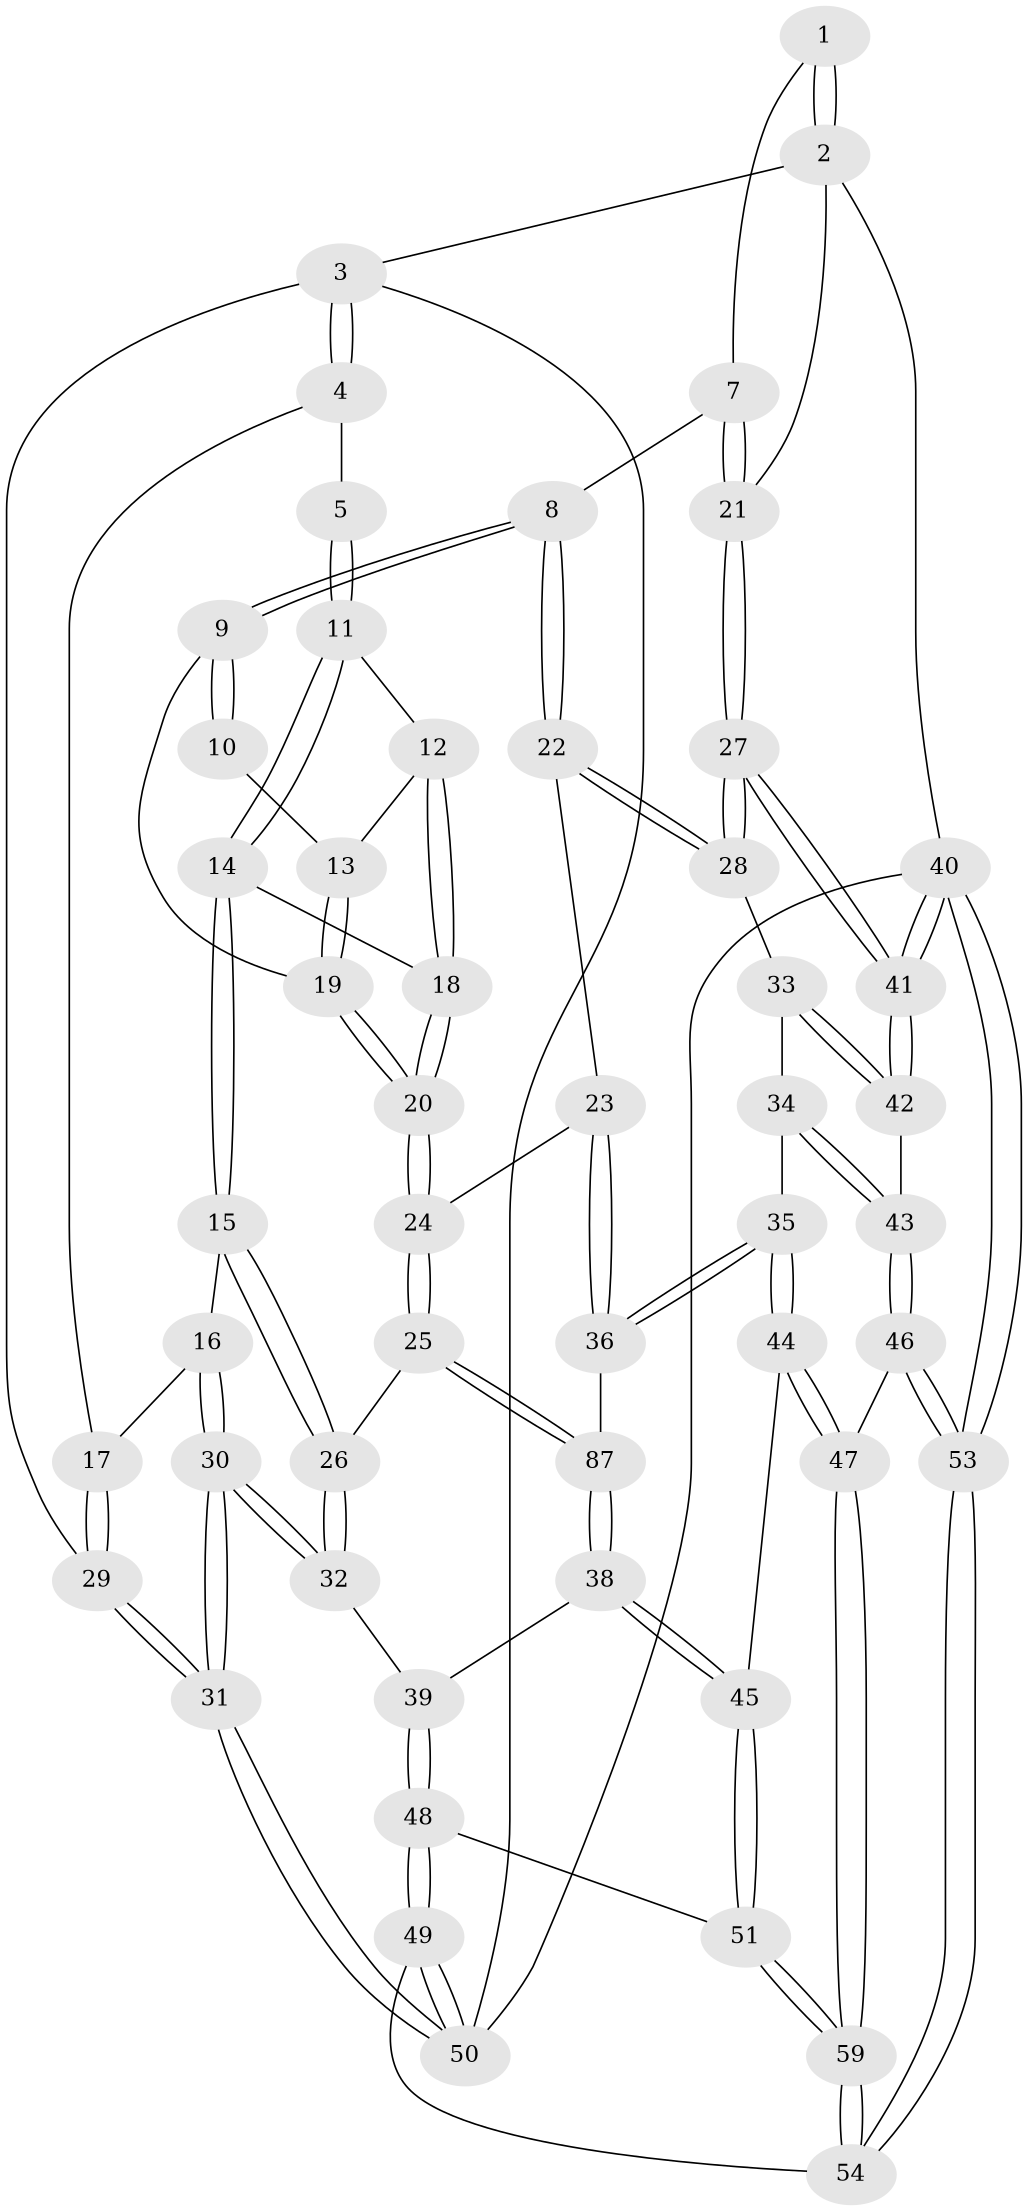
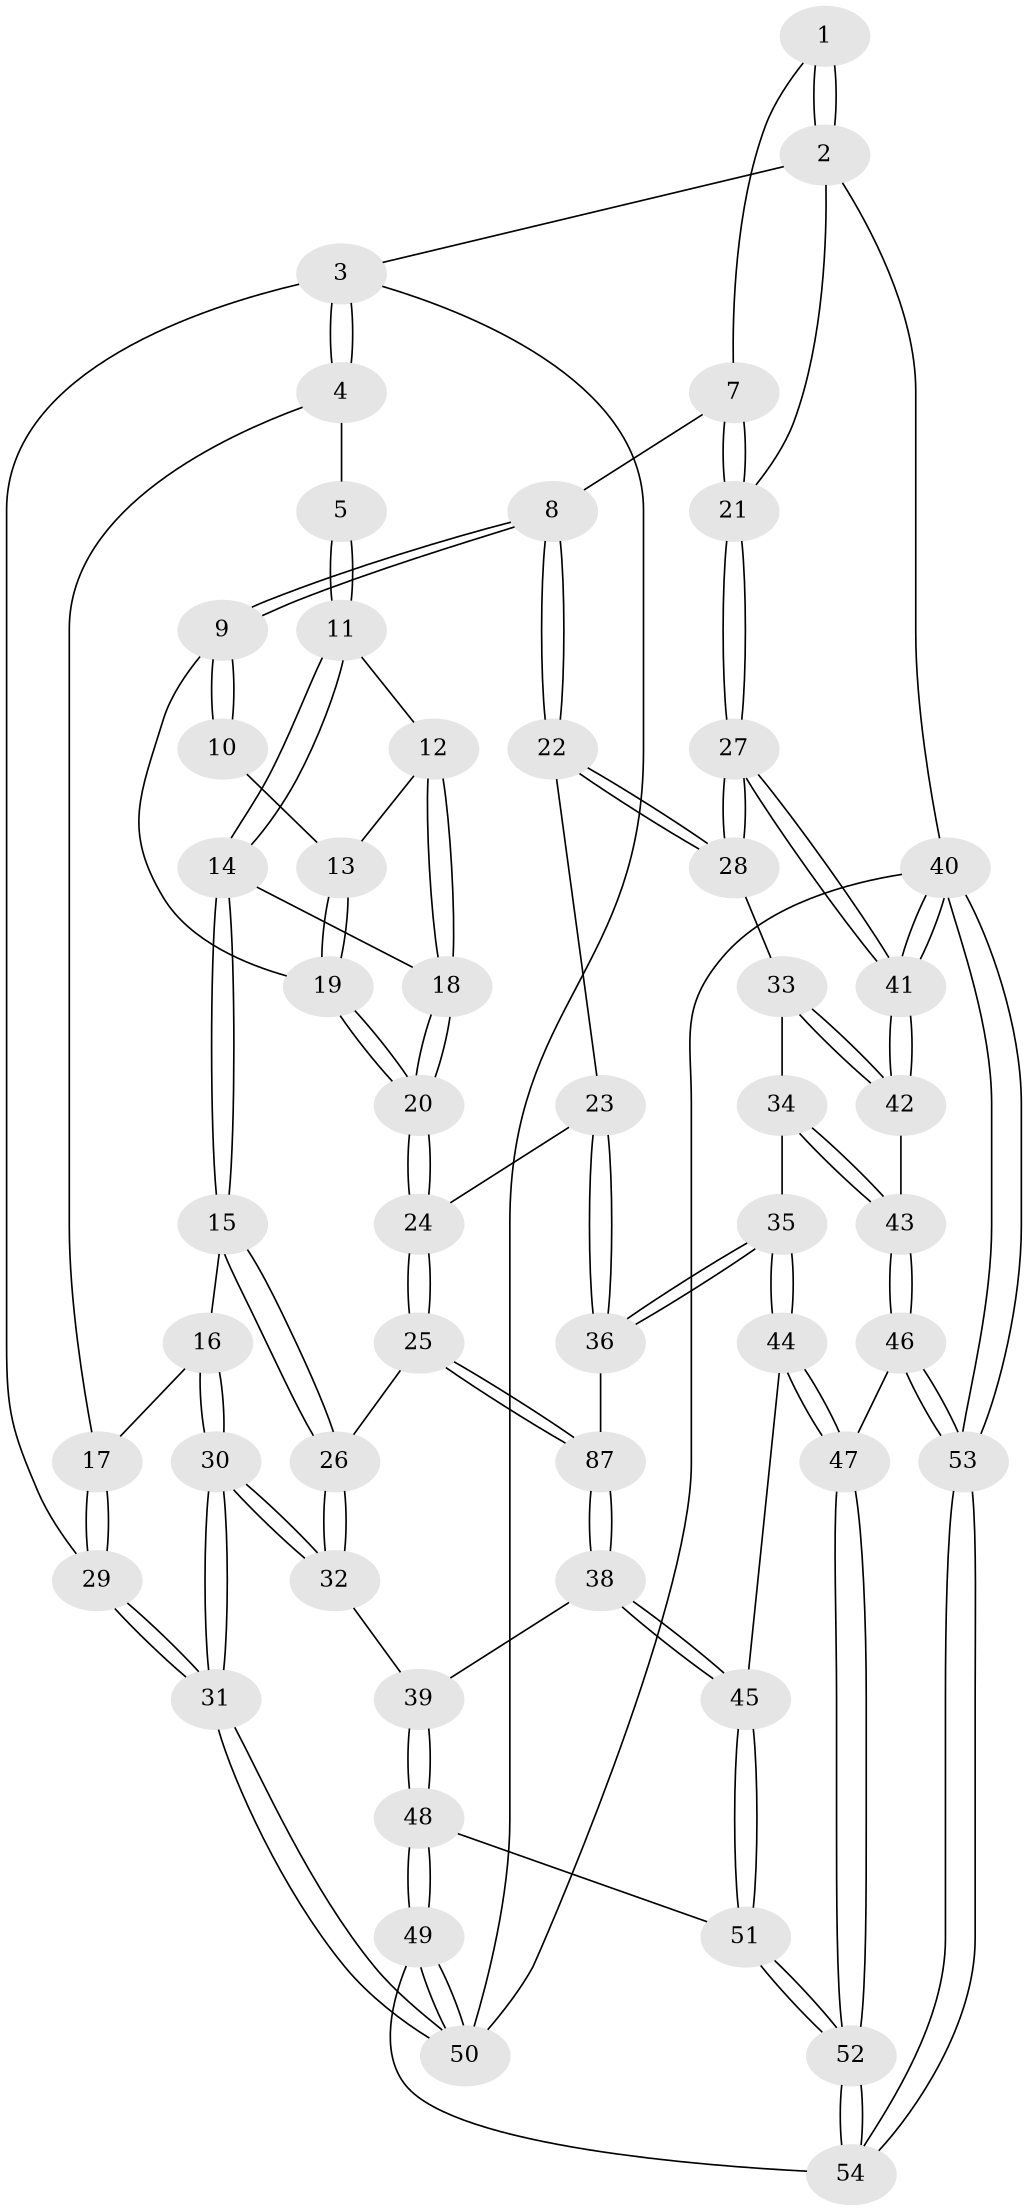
(851, 2056) -> (851, 2056)
